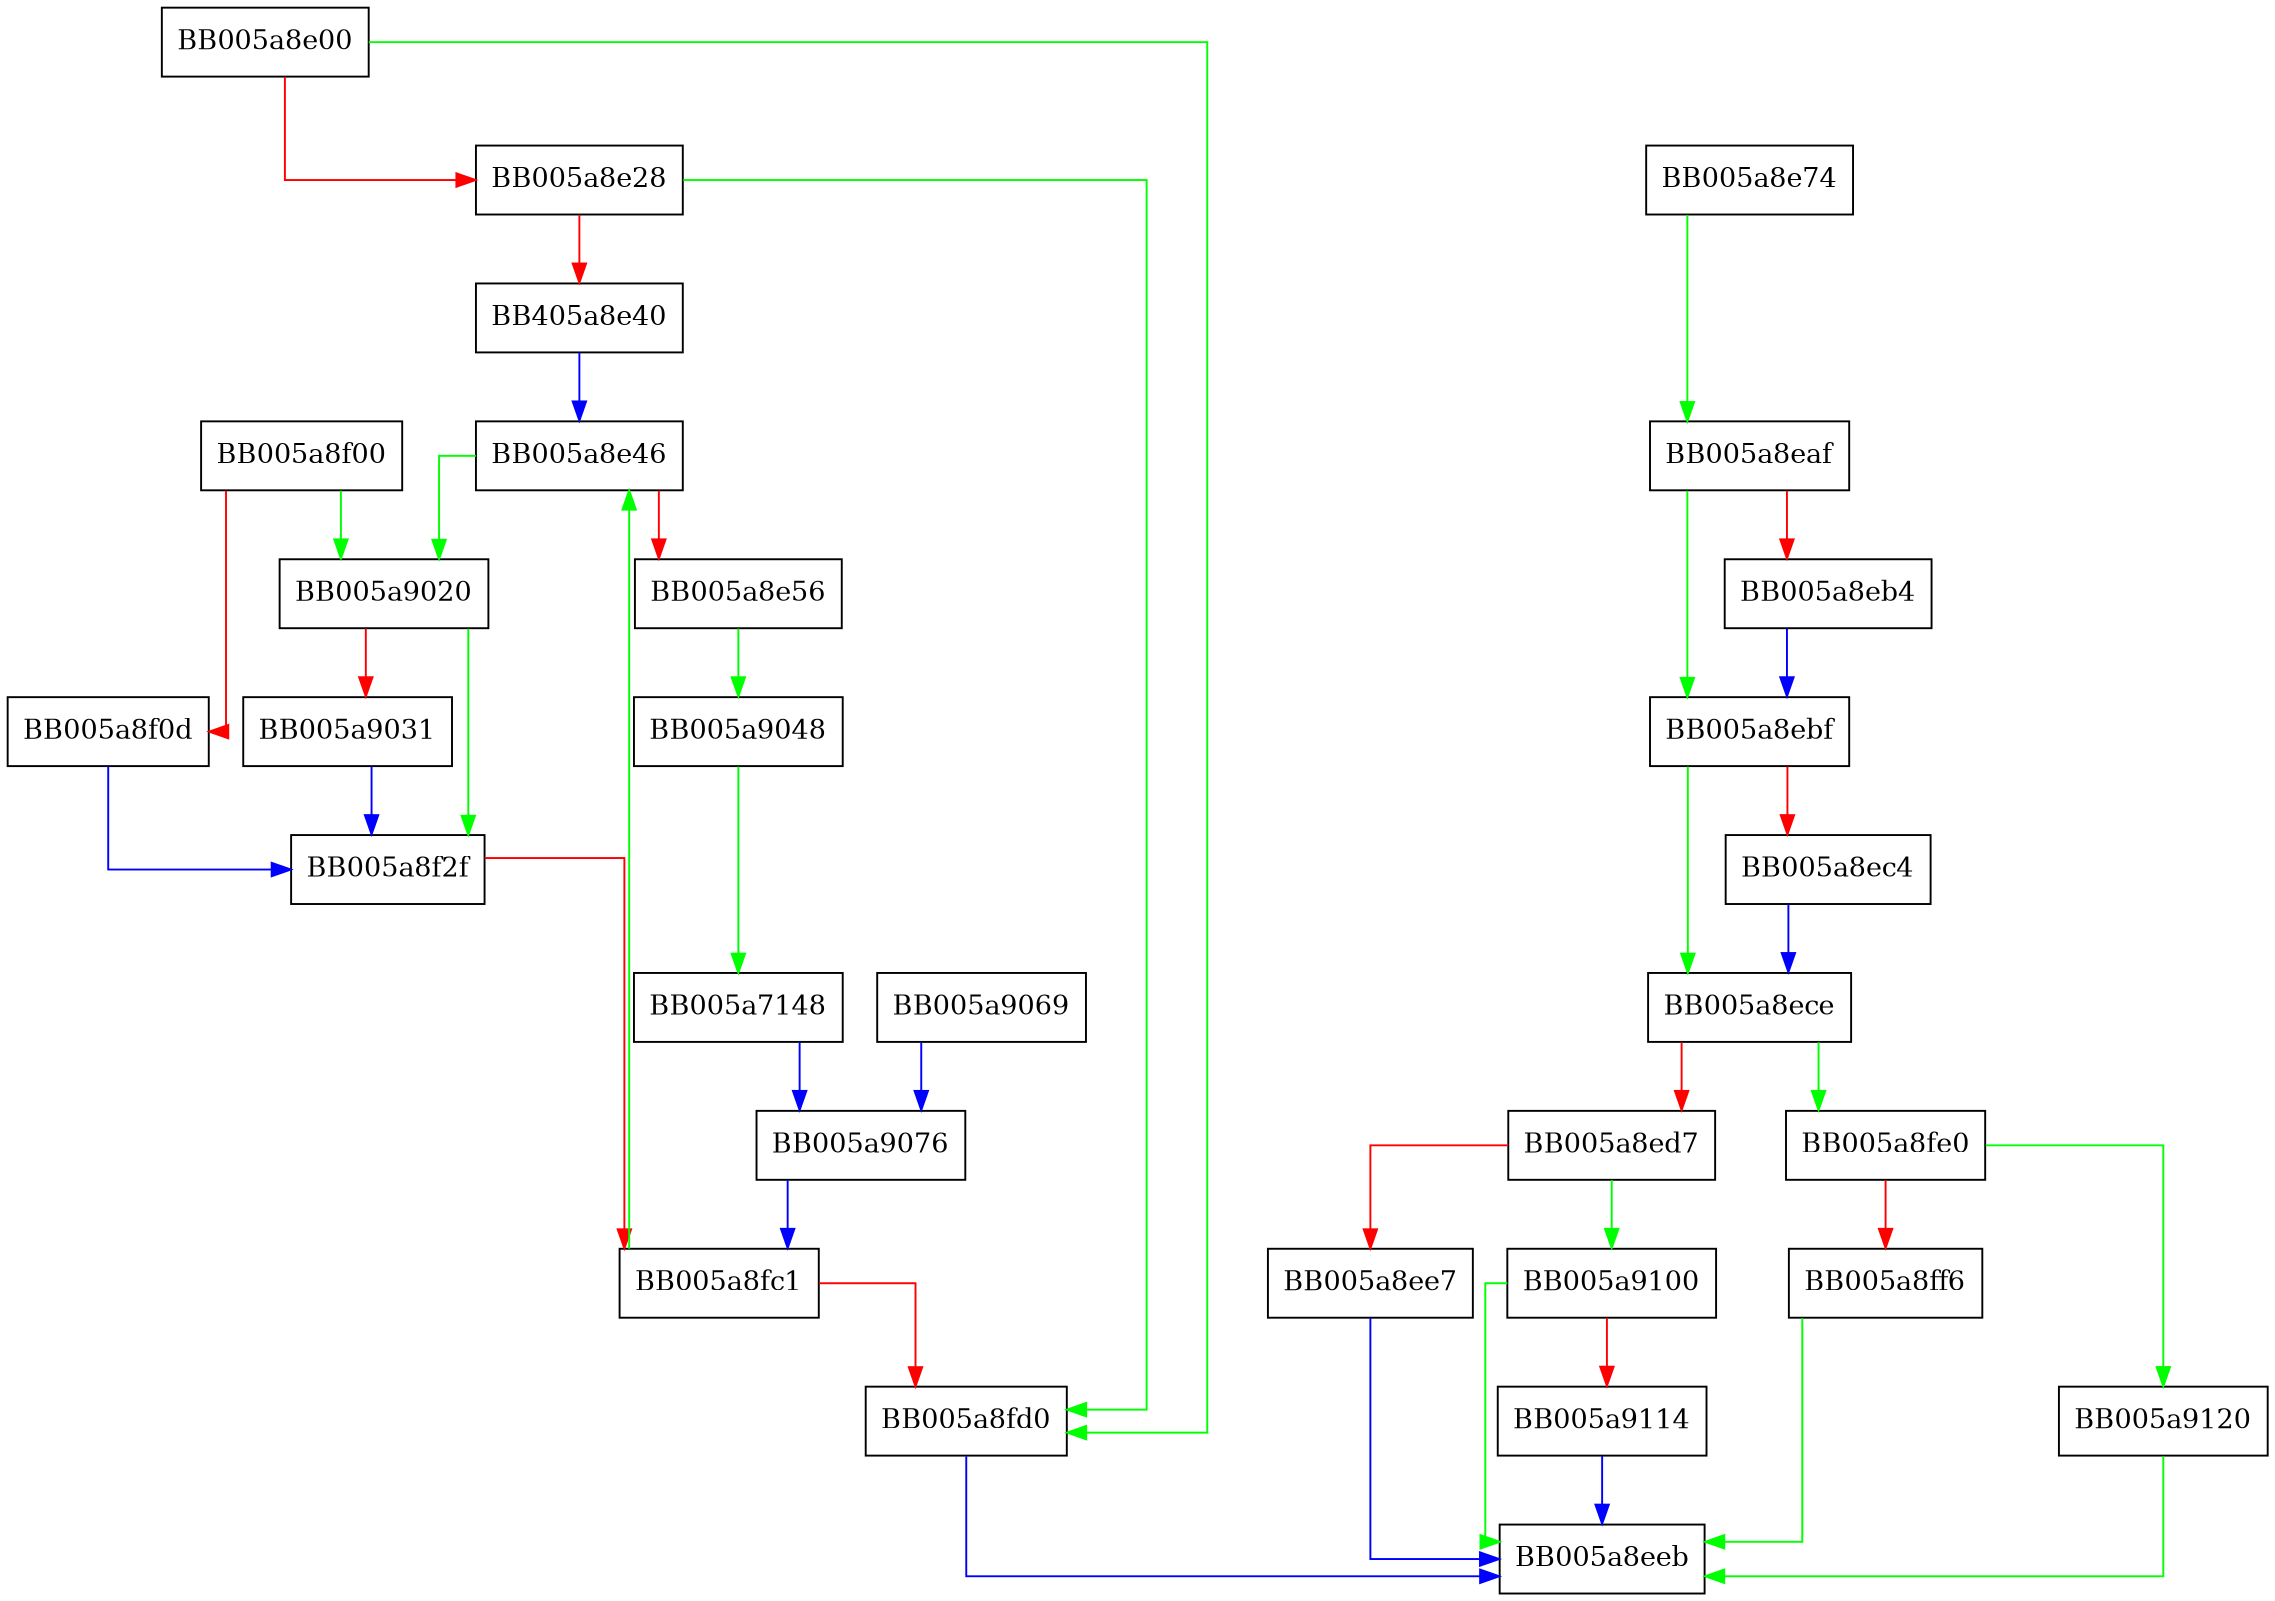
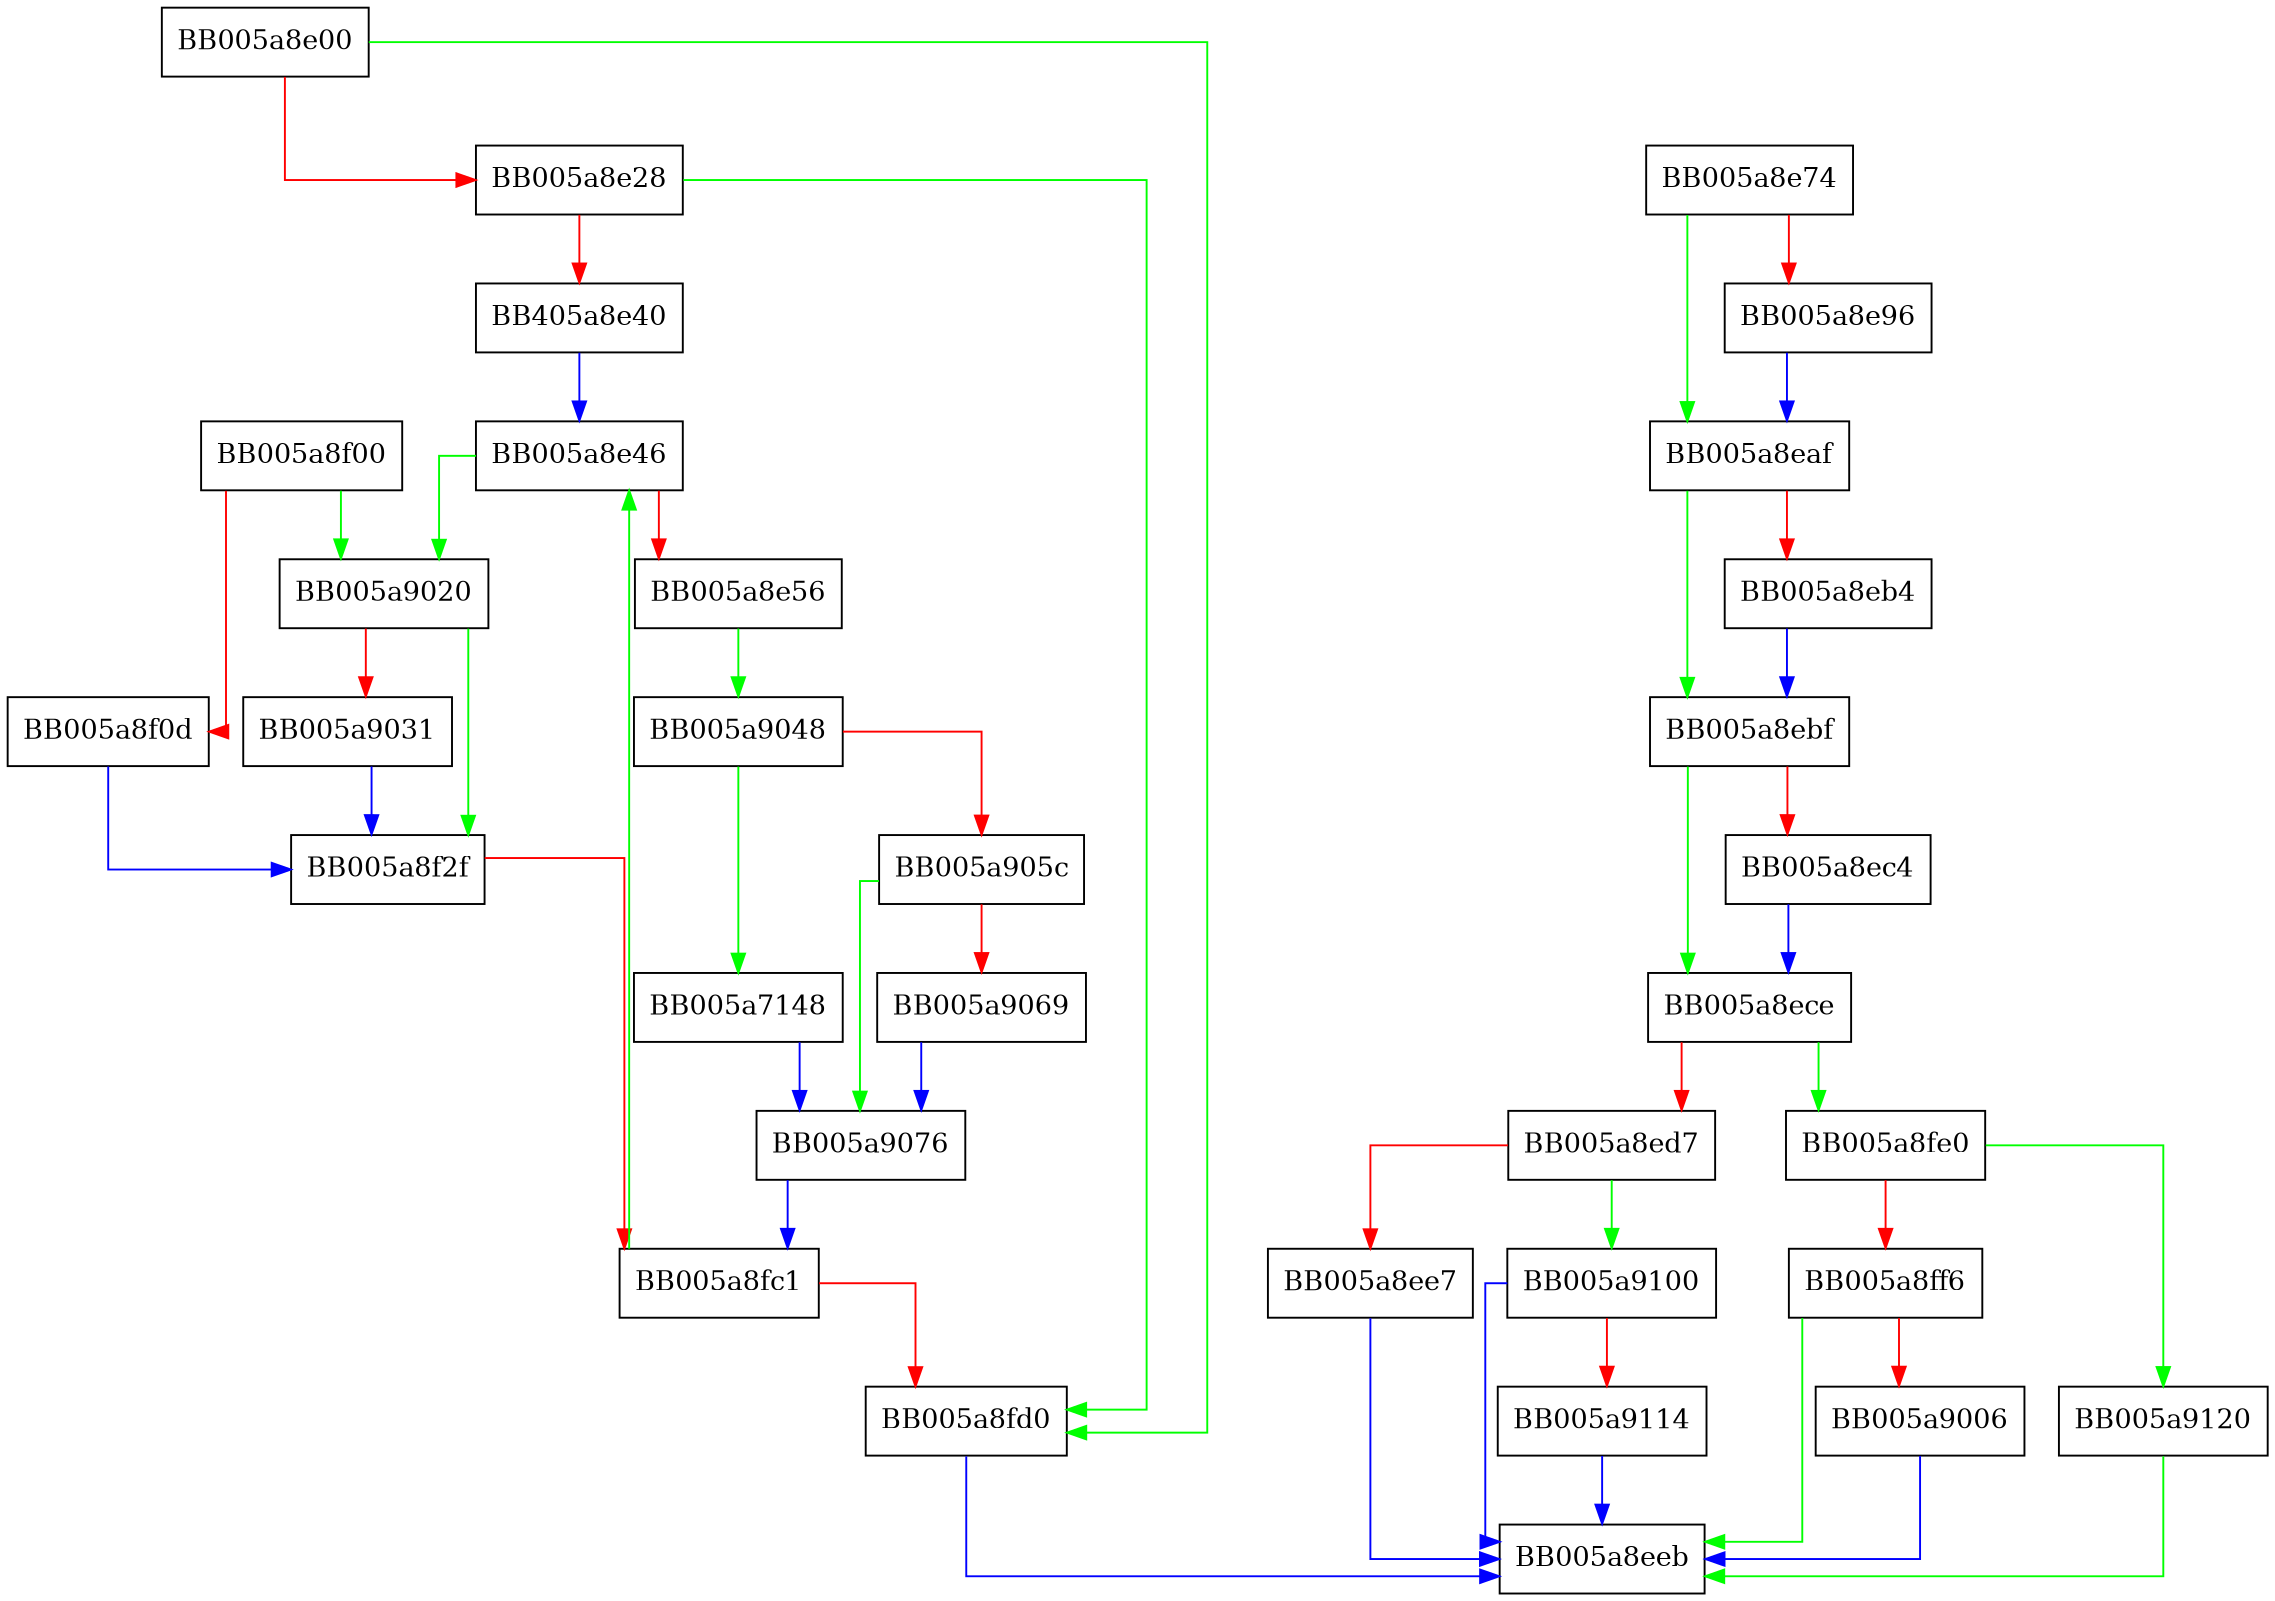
none -> (1828, 318)
none -> (982, 870)
(1485, 1402) -> (1485, 1402)
none -> (1920, 1421)
